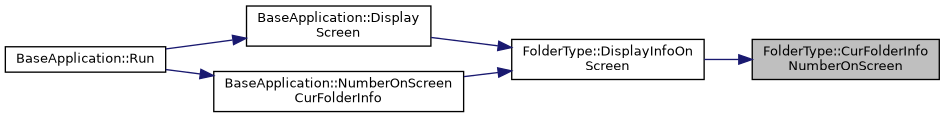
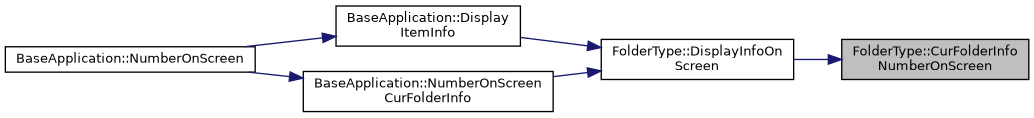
(339, 26) -> (428, 26)
(86, 59) -> (130, 59)
